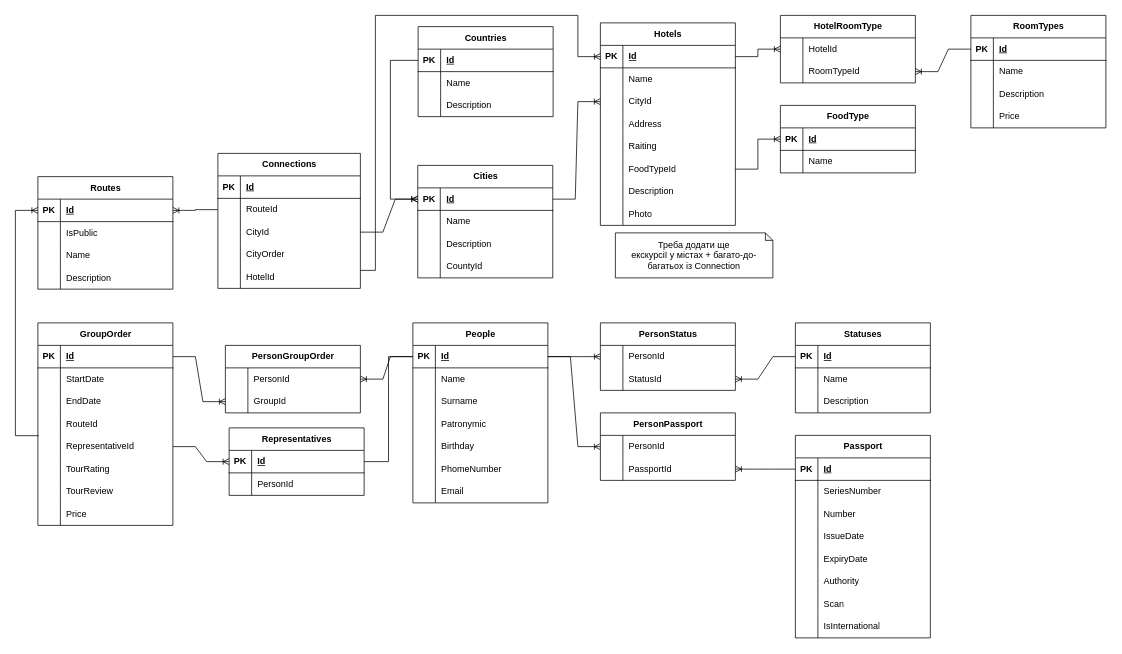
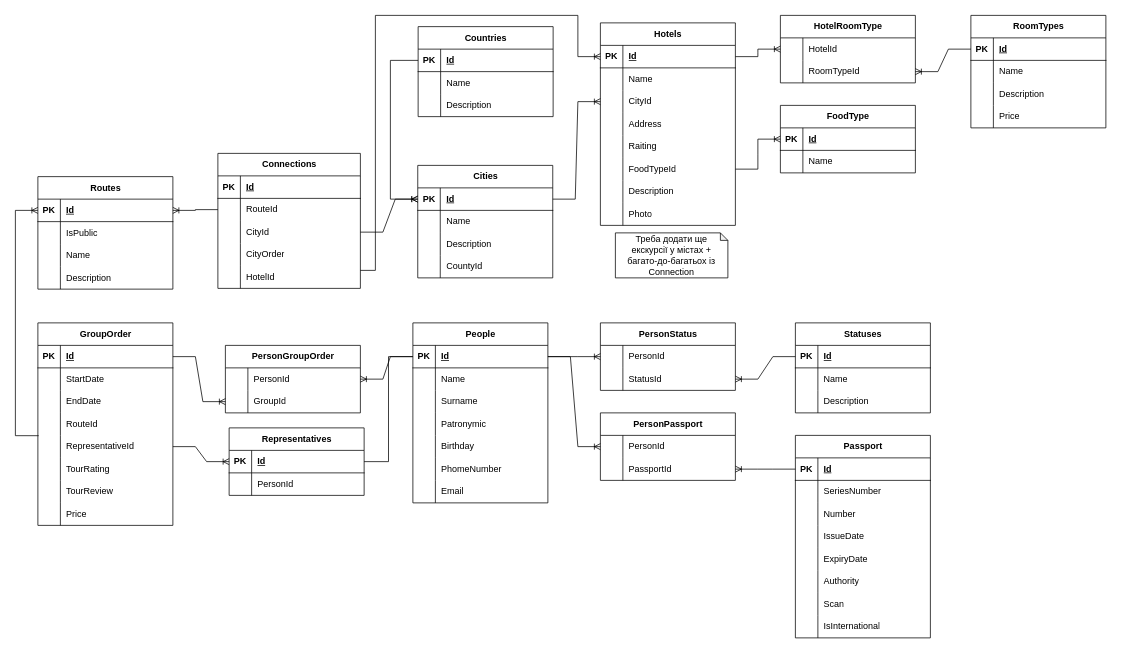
(694, 255) -> (672, 255)
